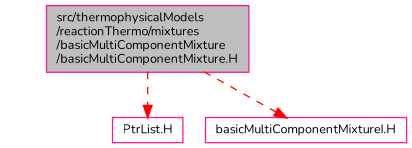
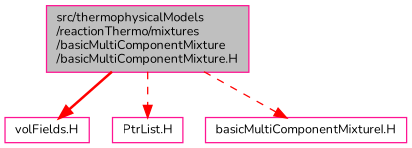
none -> (47, 130)
